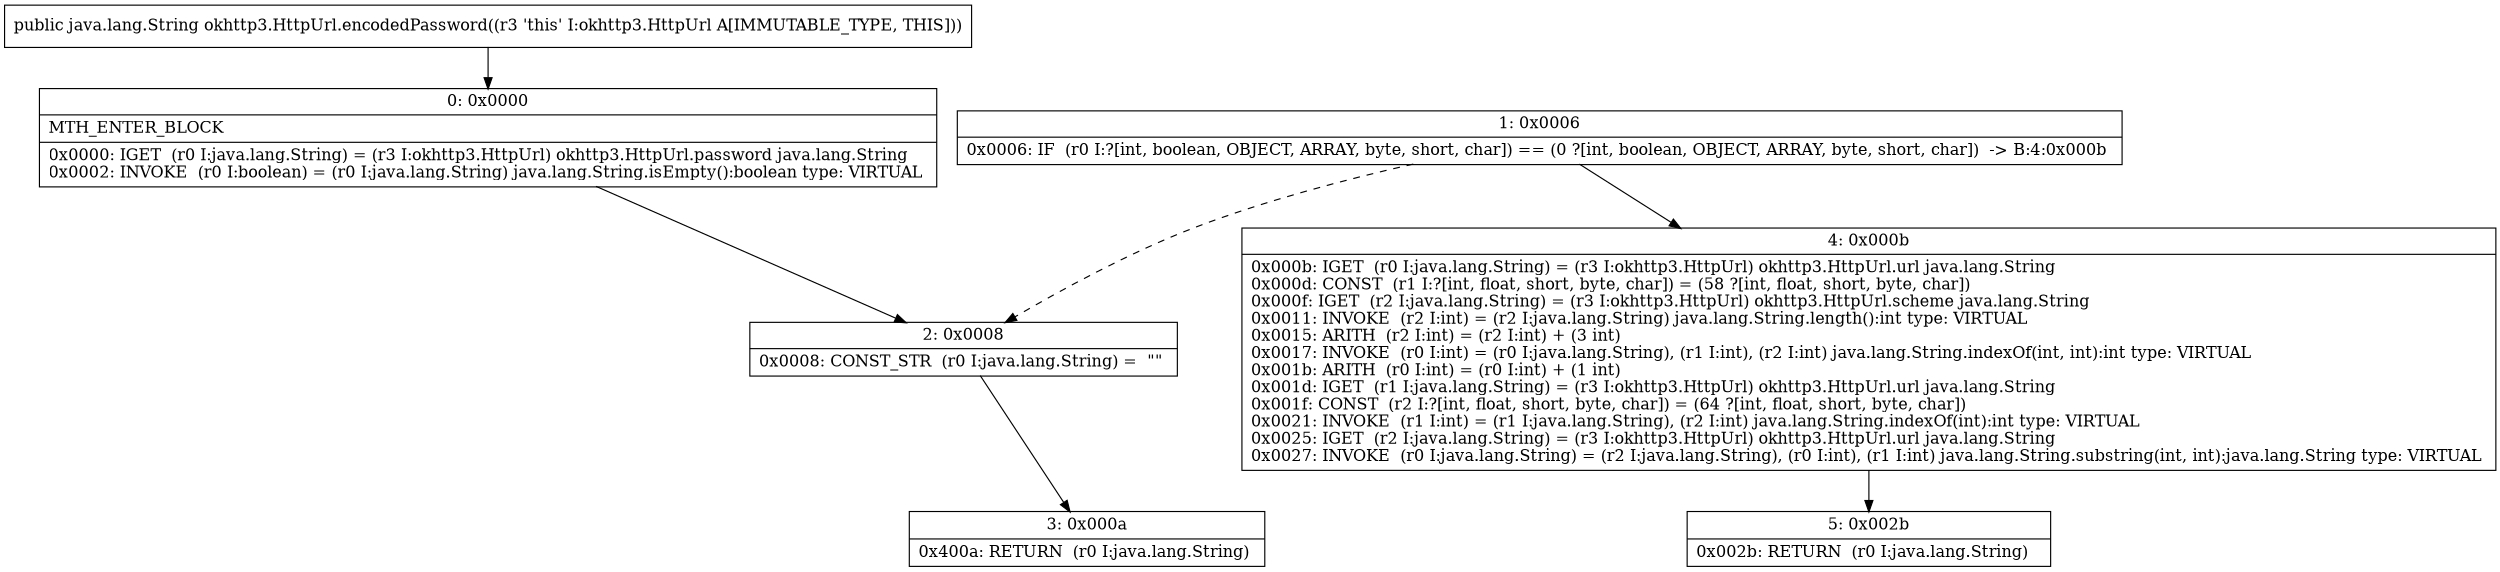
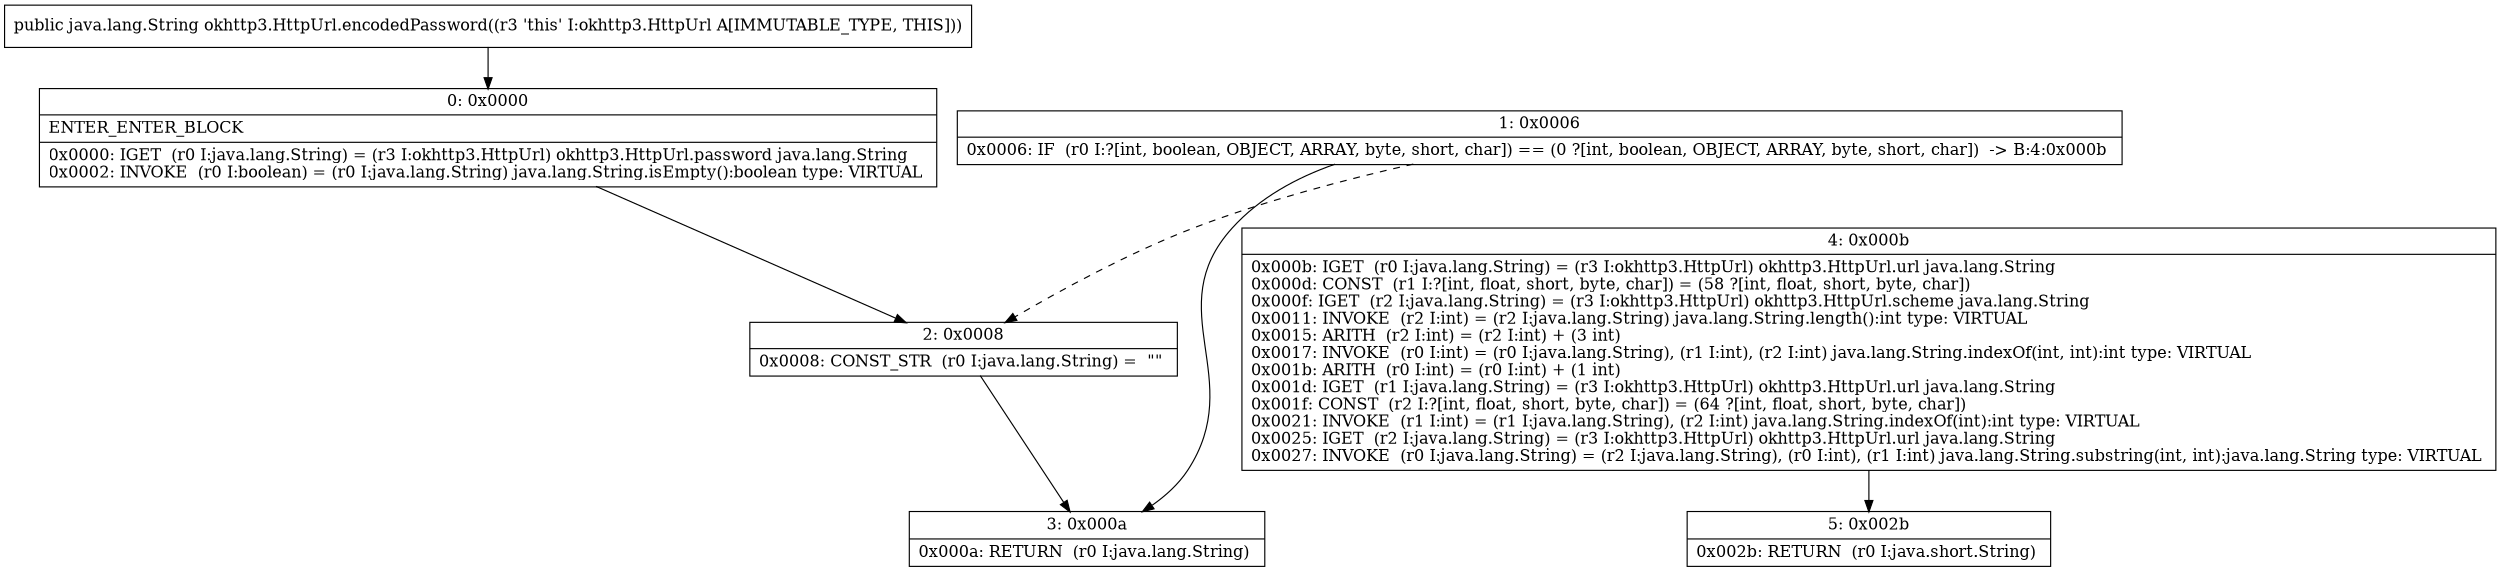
(137, 128) -> (146, 128)
(1625, 193) -> (1202, 312)
(1087, 552) -> (1087, 552)
(1865, 552) -> (1869, 552)
